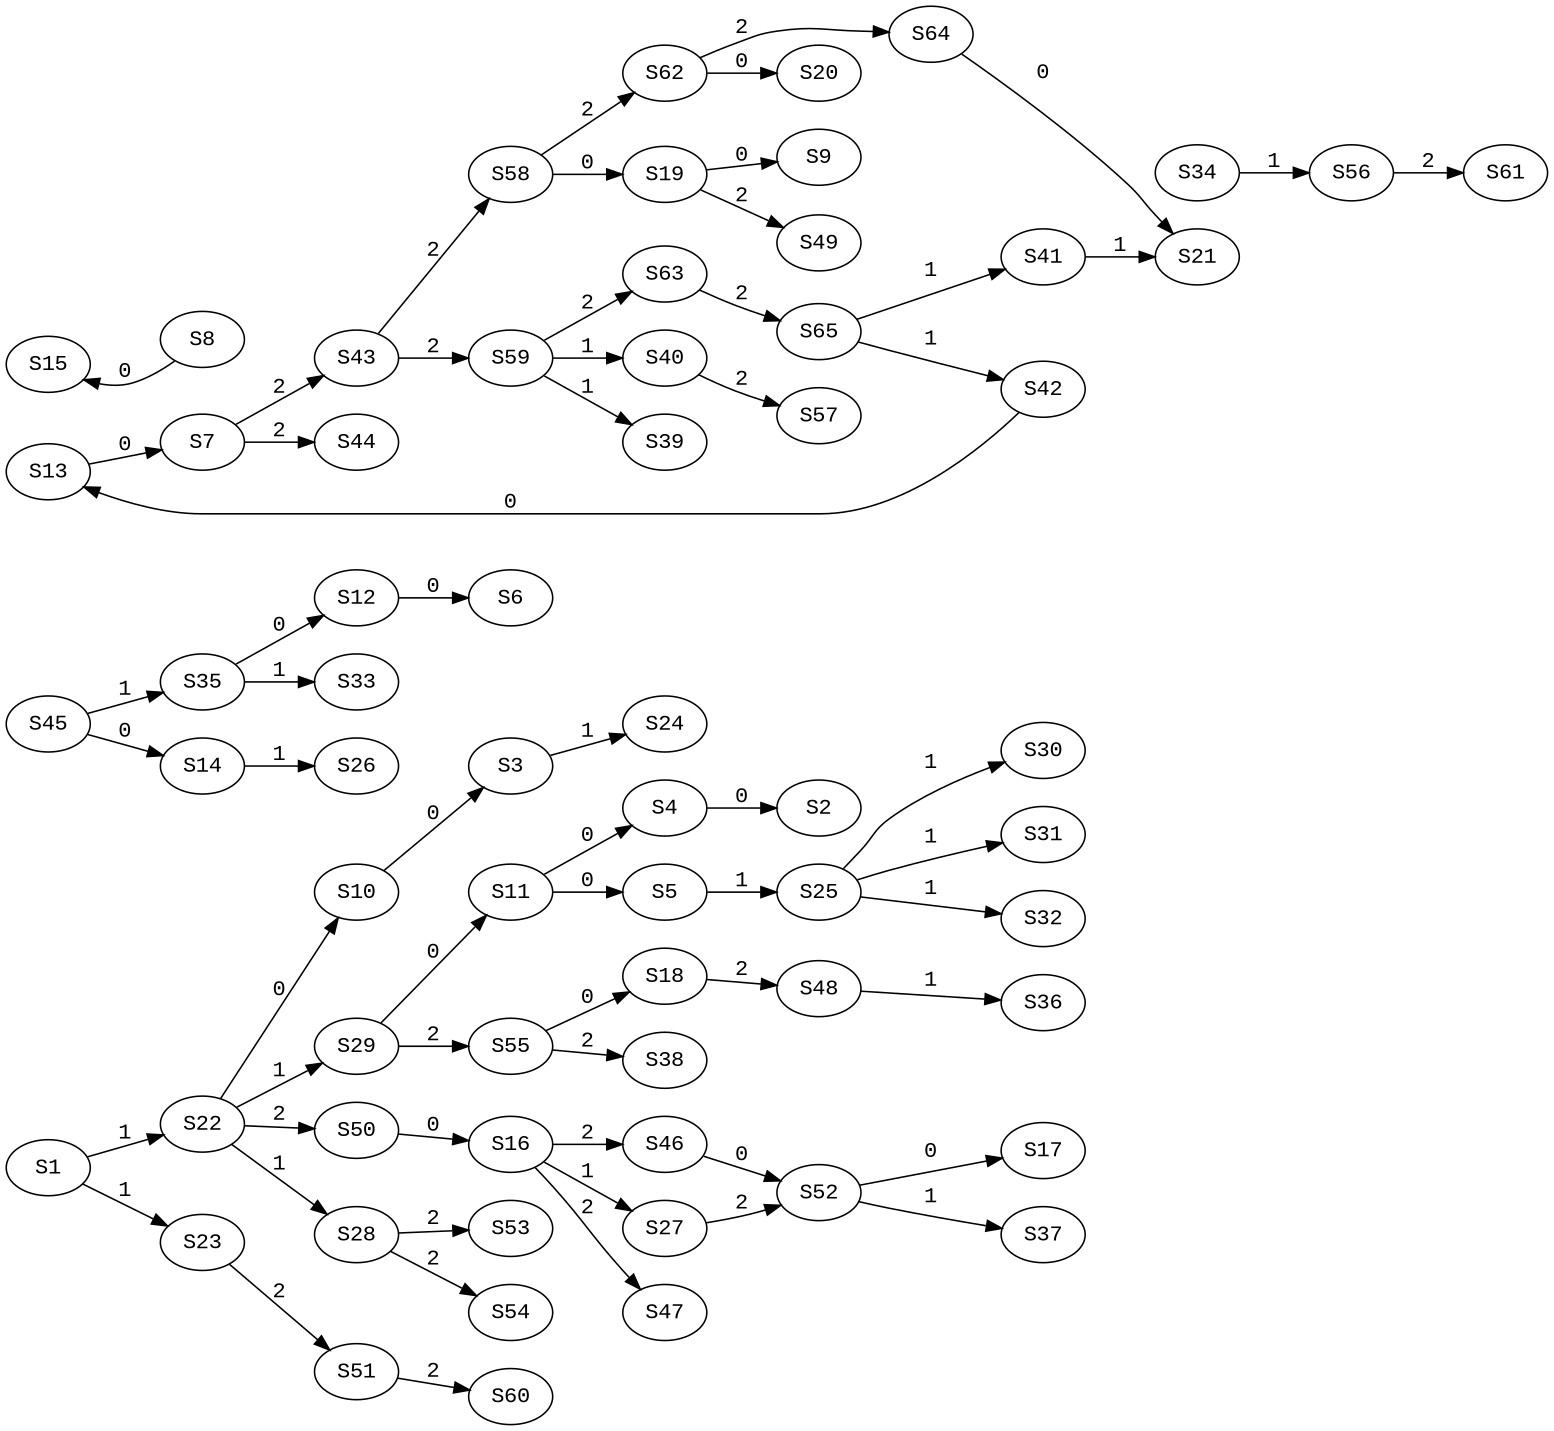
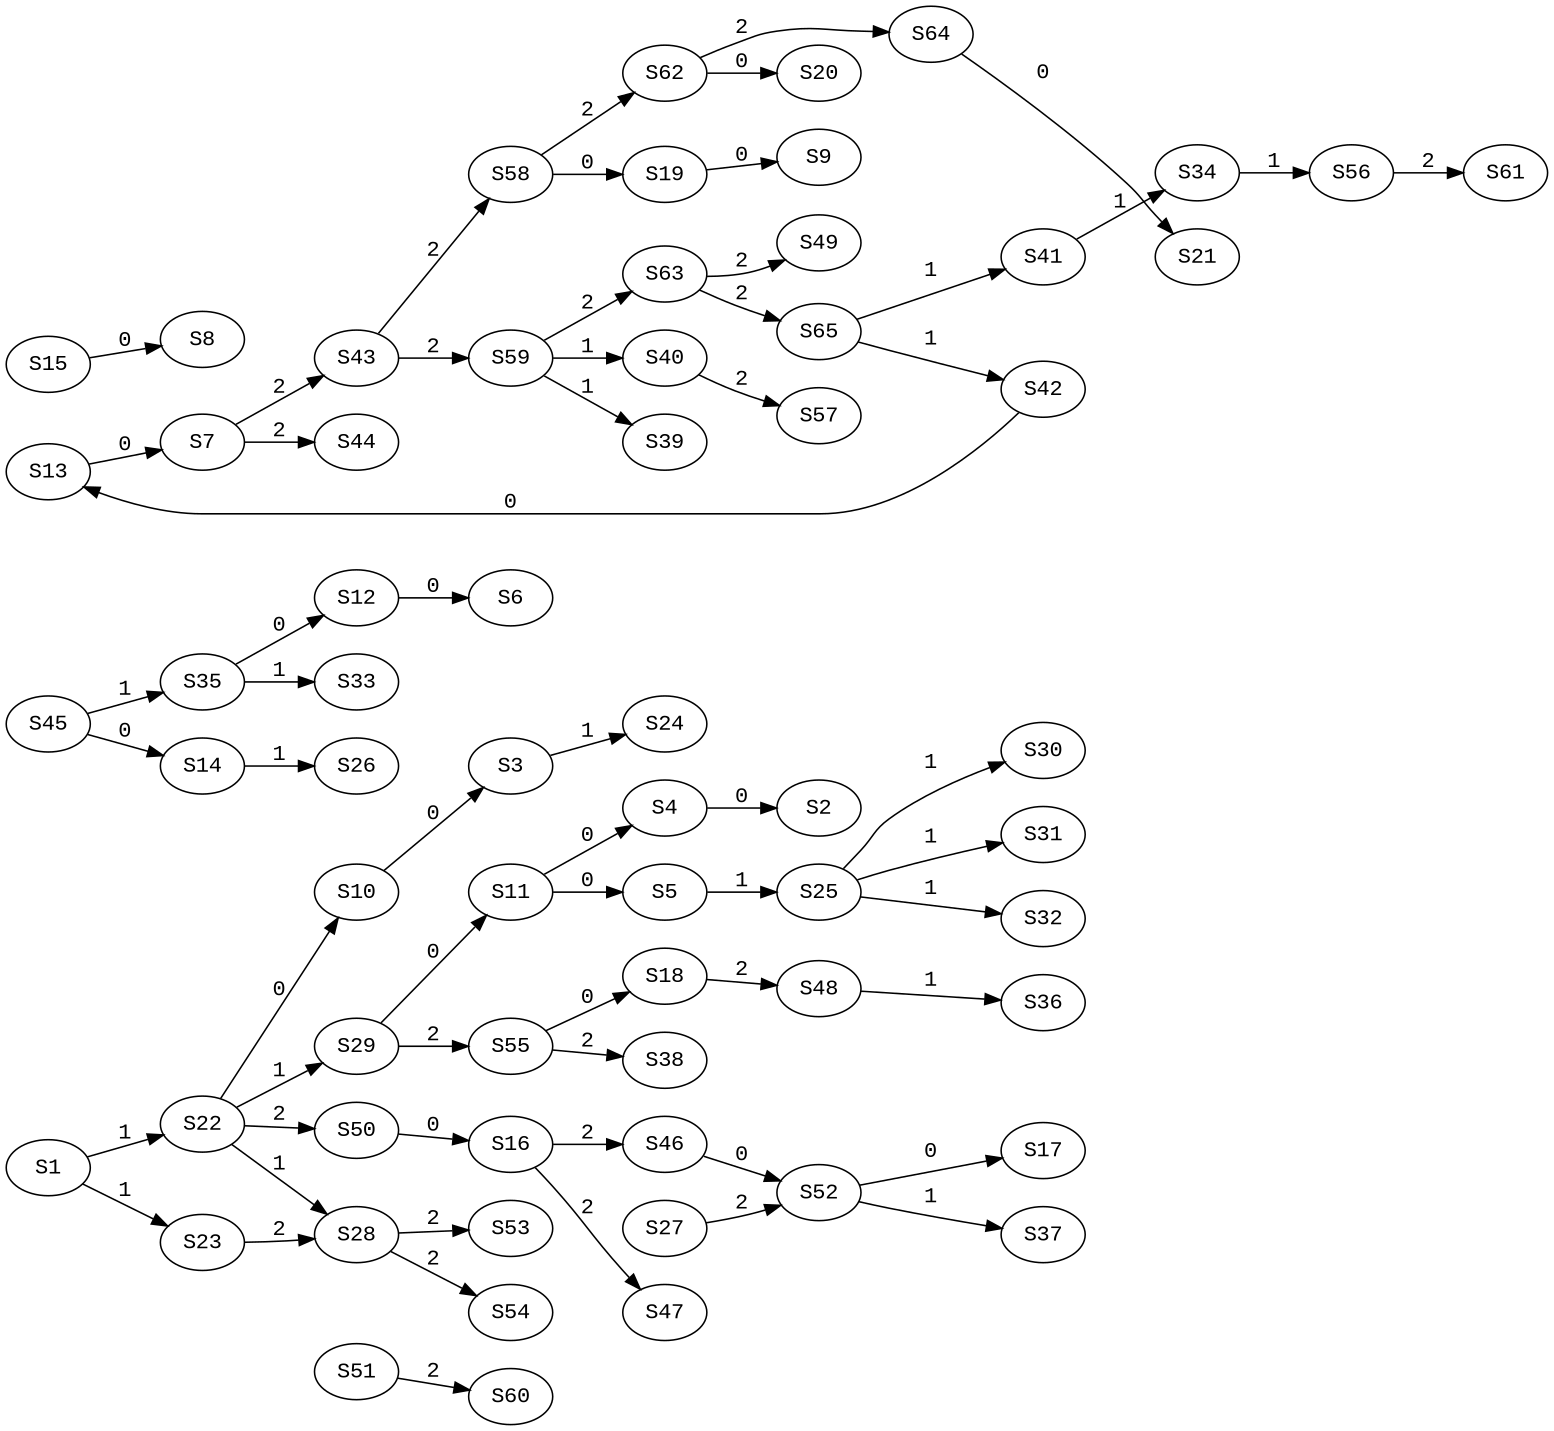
(735, 205) -> (739, 274)
(1112, 257) -> (1113, 219)
(139, 381) -> (118, 353)
(581, 1183) -> none
(274, 1302) -> (272, 1242)
